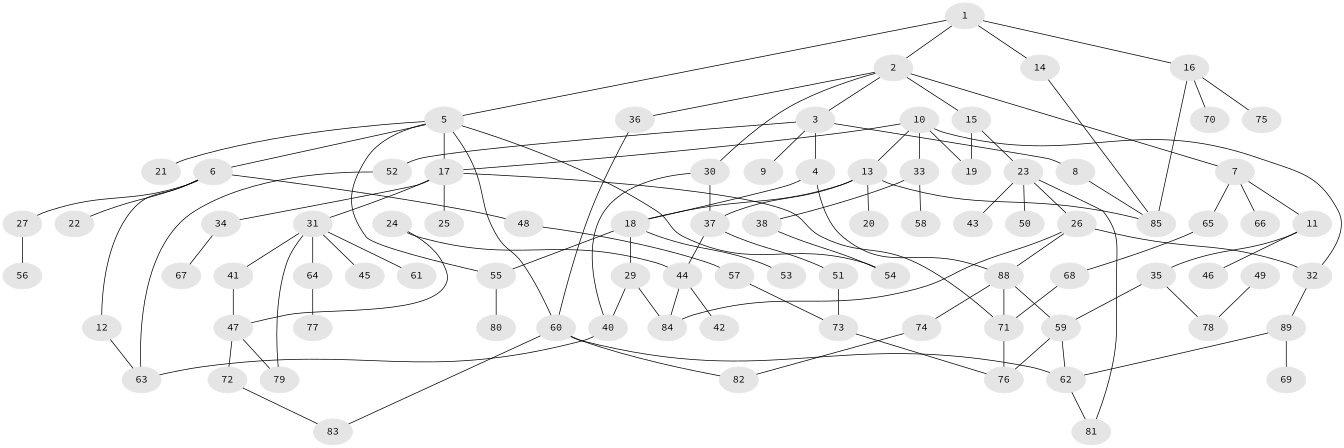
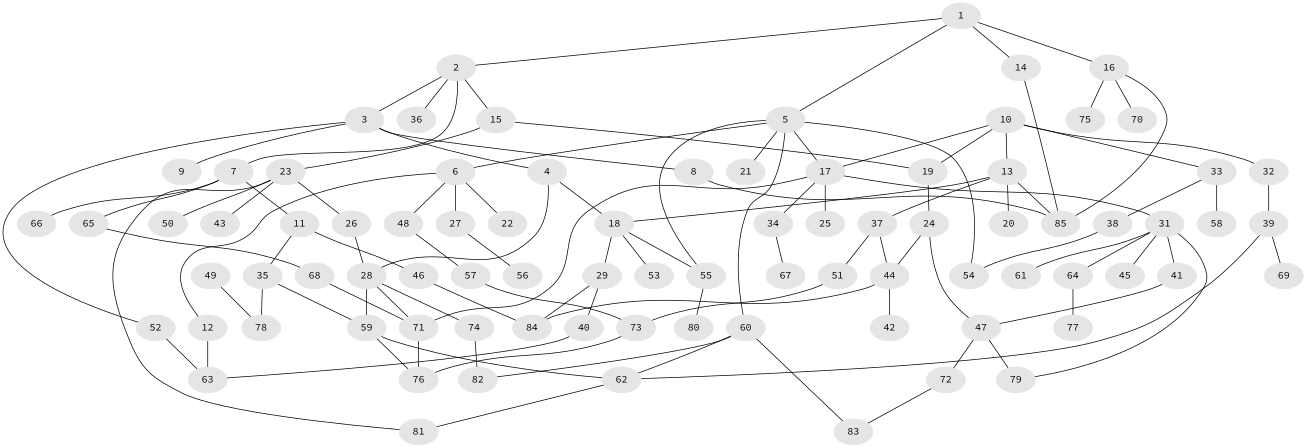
(710, 172) -> none
none -> (928, 198)
(587, 221) -> none
(1197, 246) -> none
(1004, 276) -> (367, 276)
(877, 297) -> (475, 302)
(1286, 328) -> (1269, 224)
